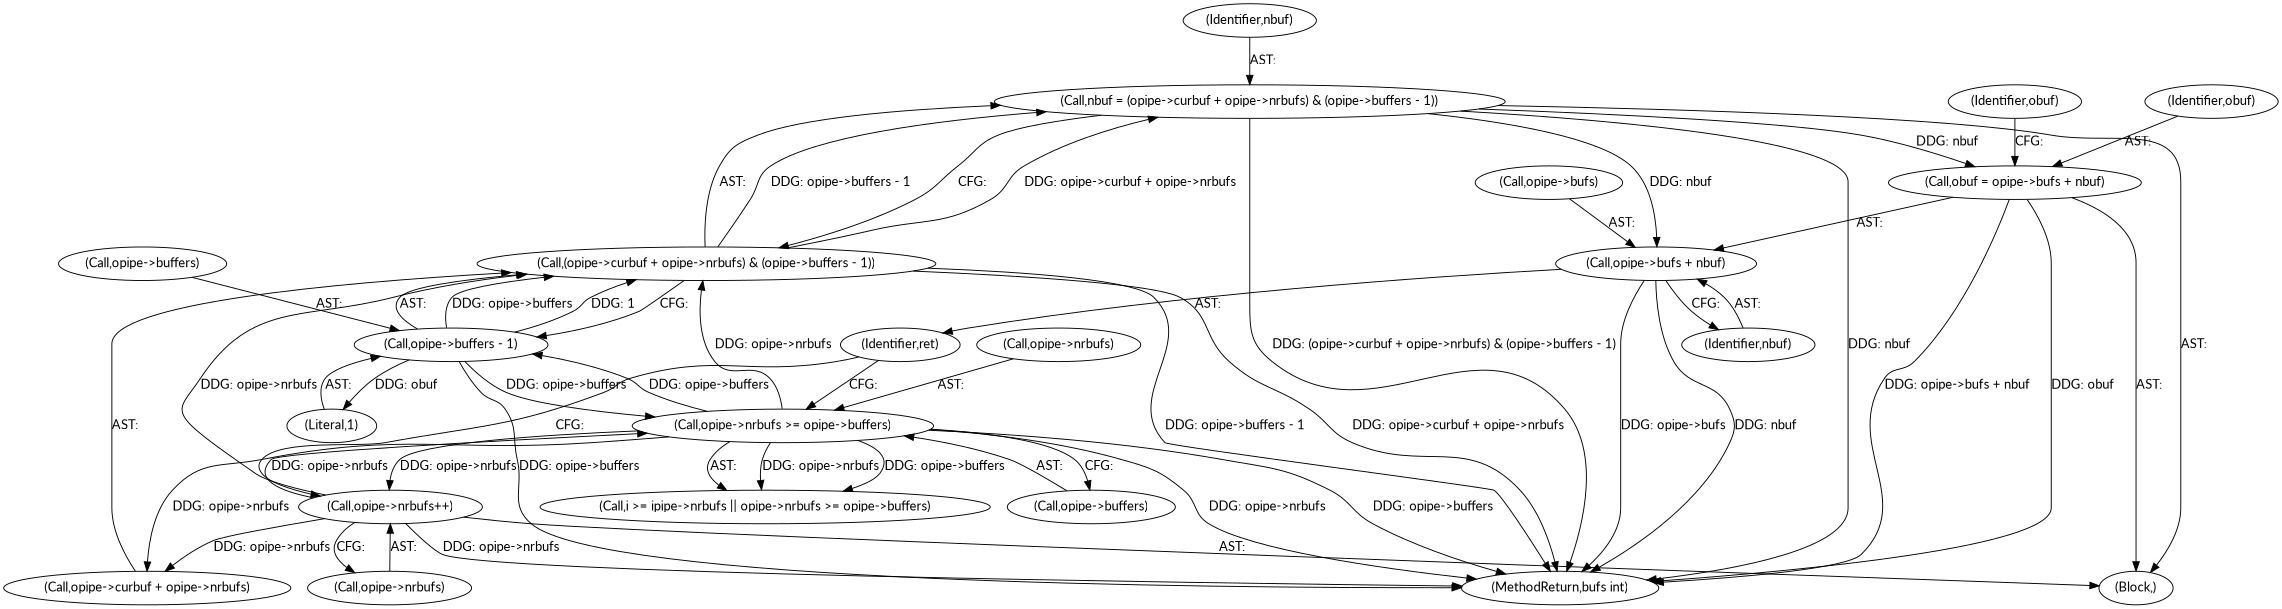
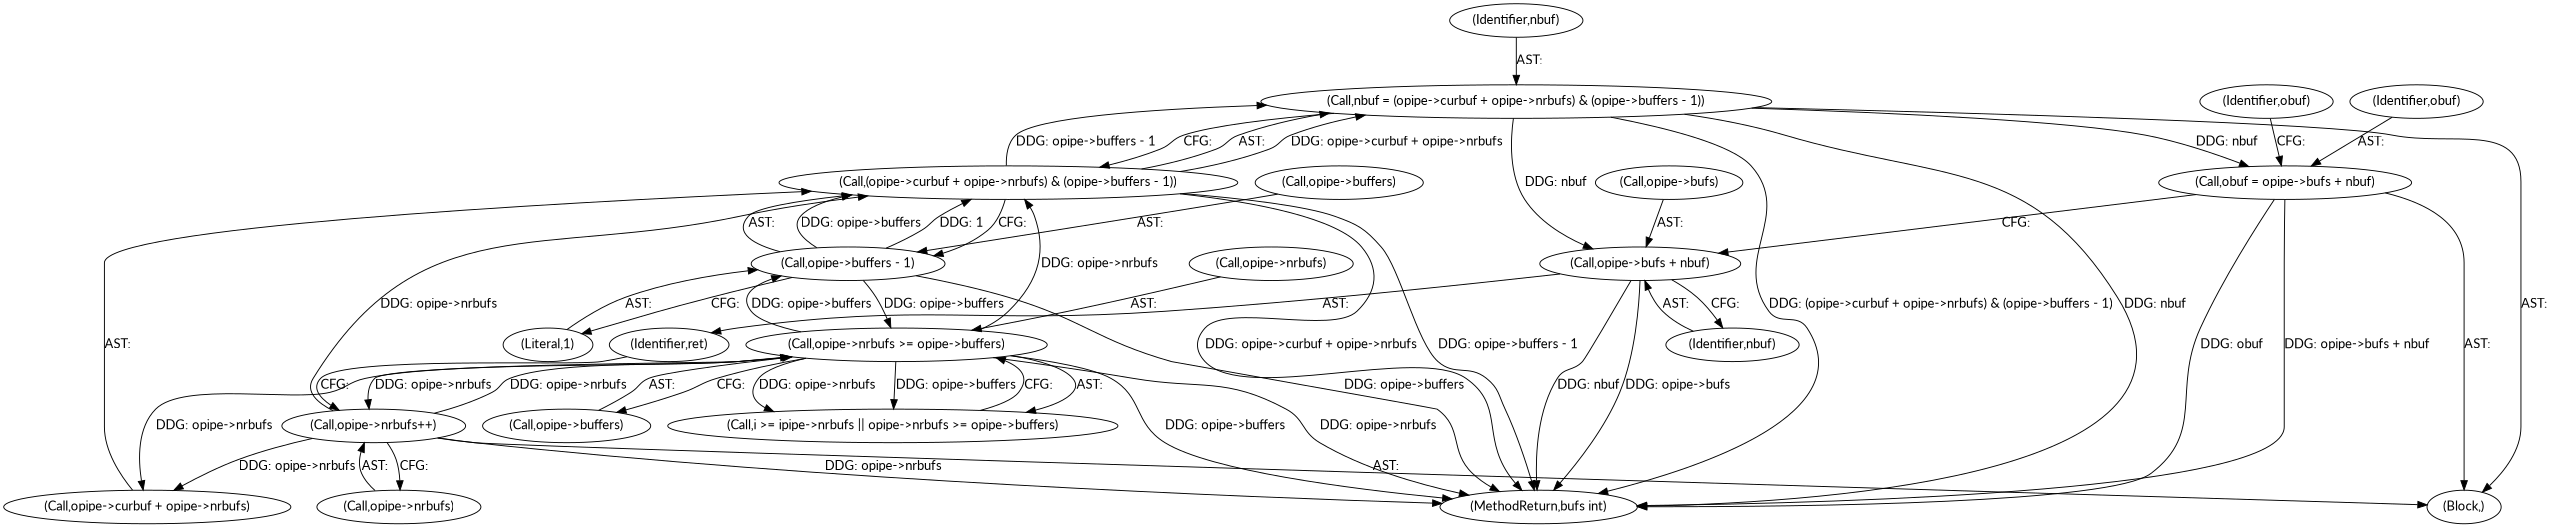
(1872, 223) -> (2018, 223)
(846, 382) -> (1018, 393)
(406, 385) -> (727, 304)
